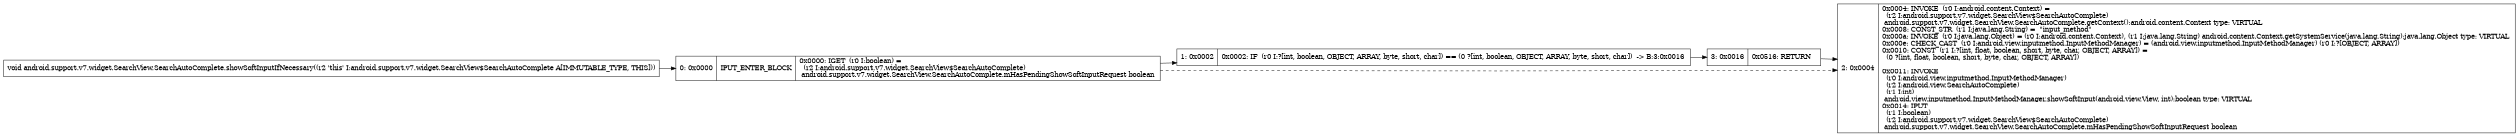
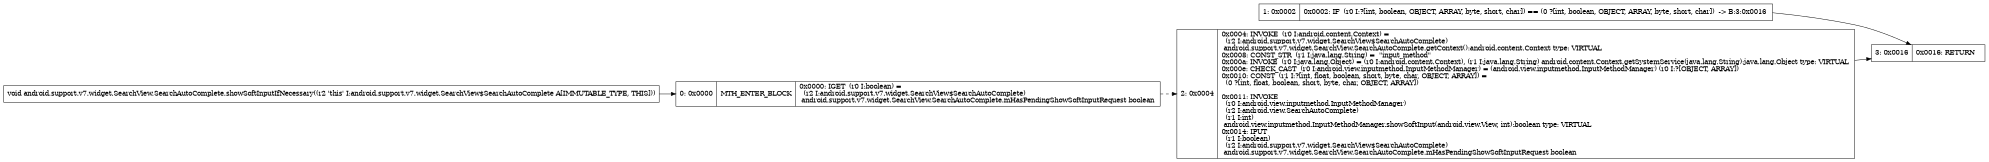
(1784, 57) -> (1949, 53)
(1827, 59) -> (1861, 60)
(1166, 63) -> none
(756, 68) -> (756, 94)
